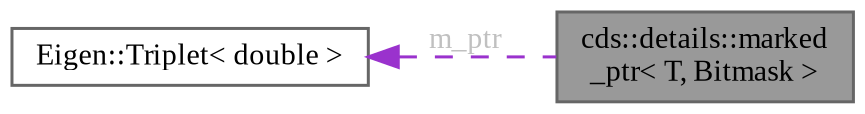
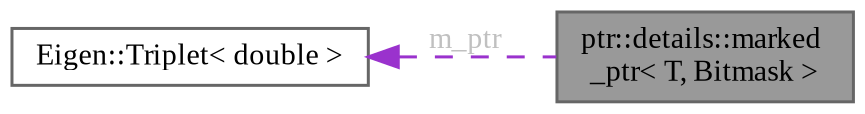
(705, 57) -> (705, 57)
